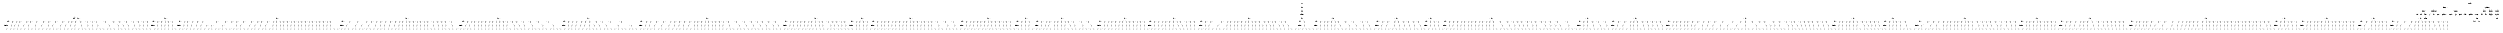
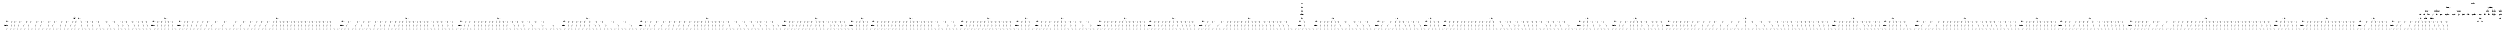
none -> (2432, 18)
